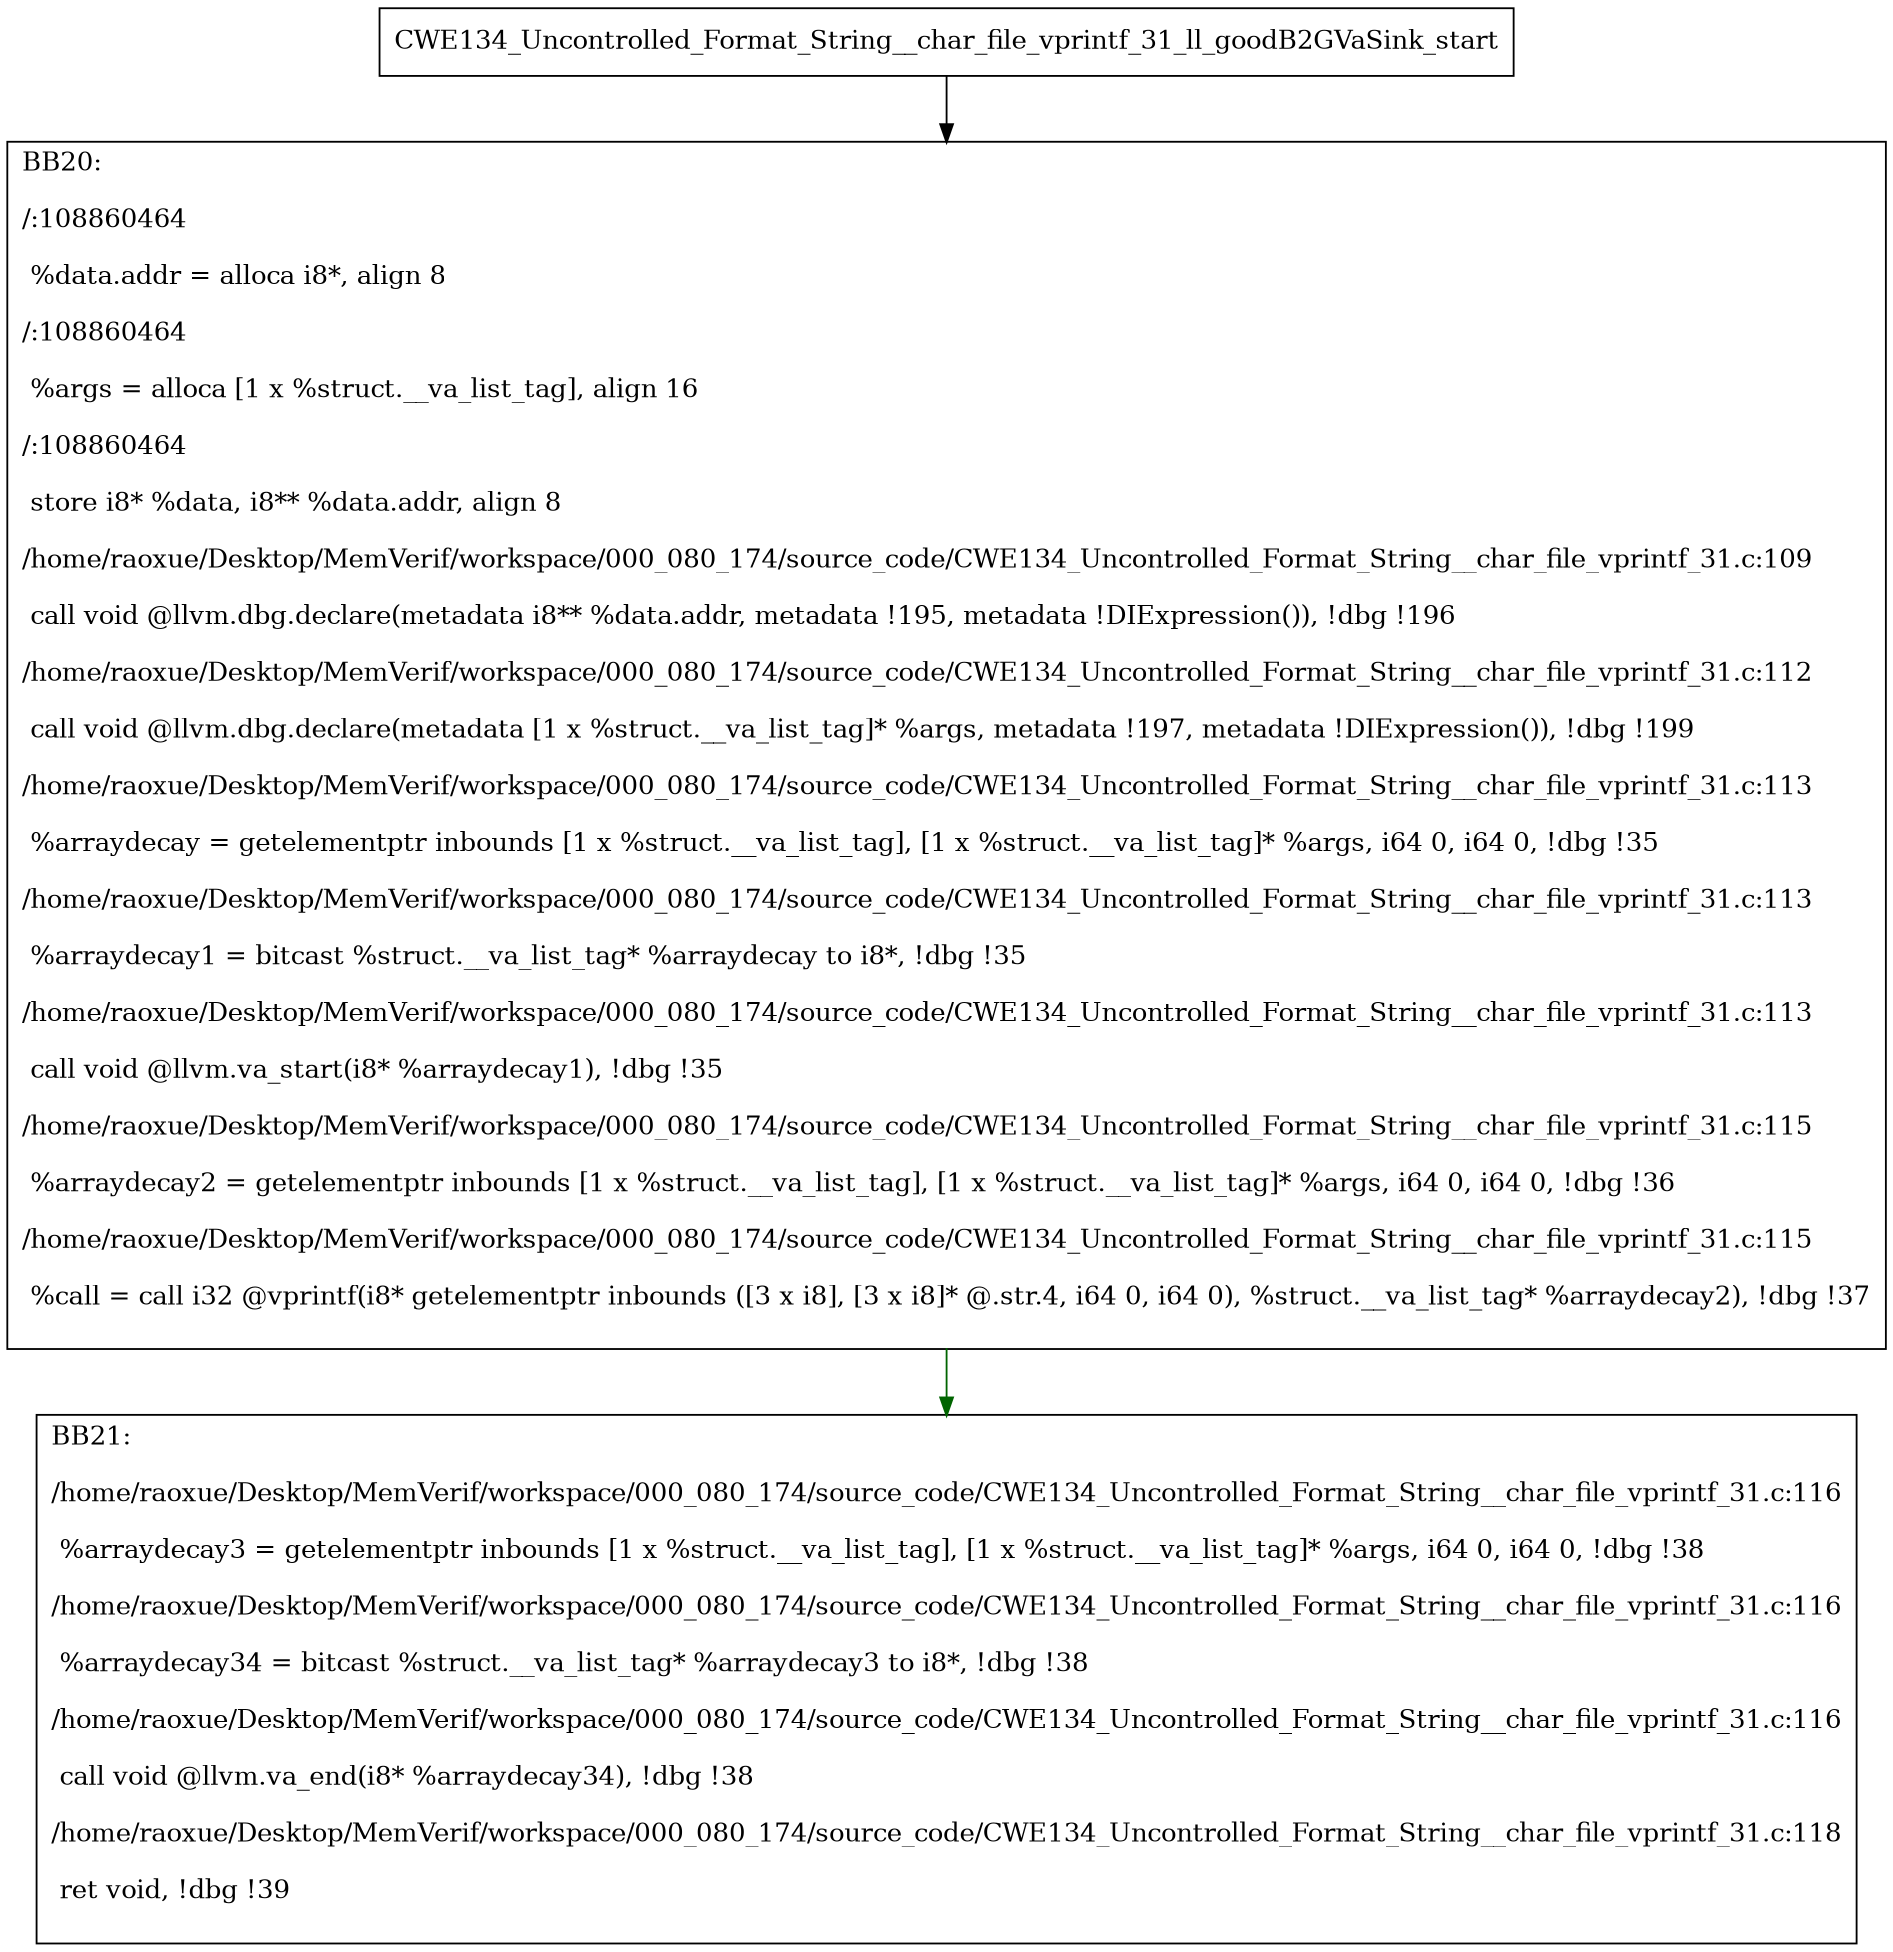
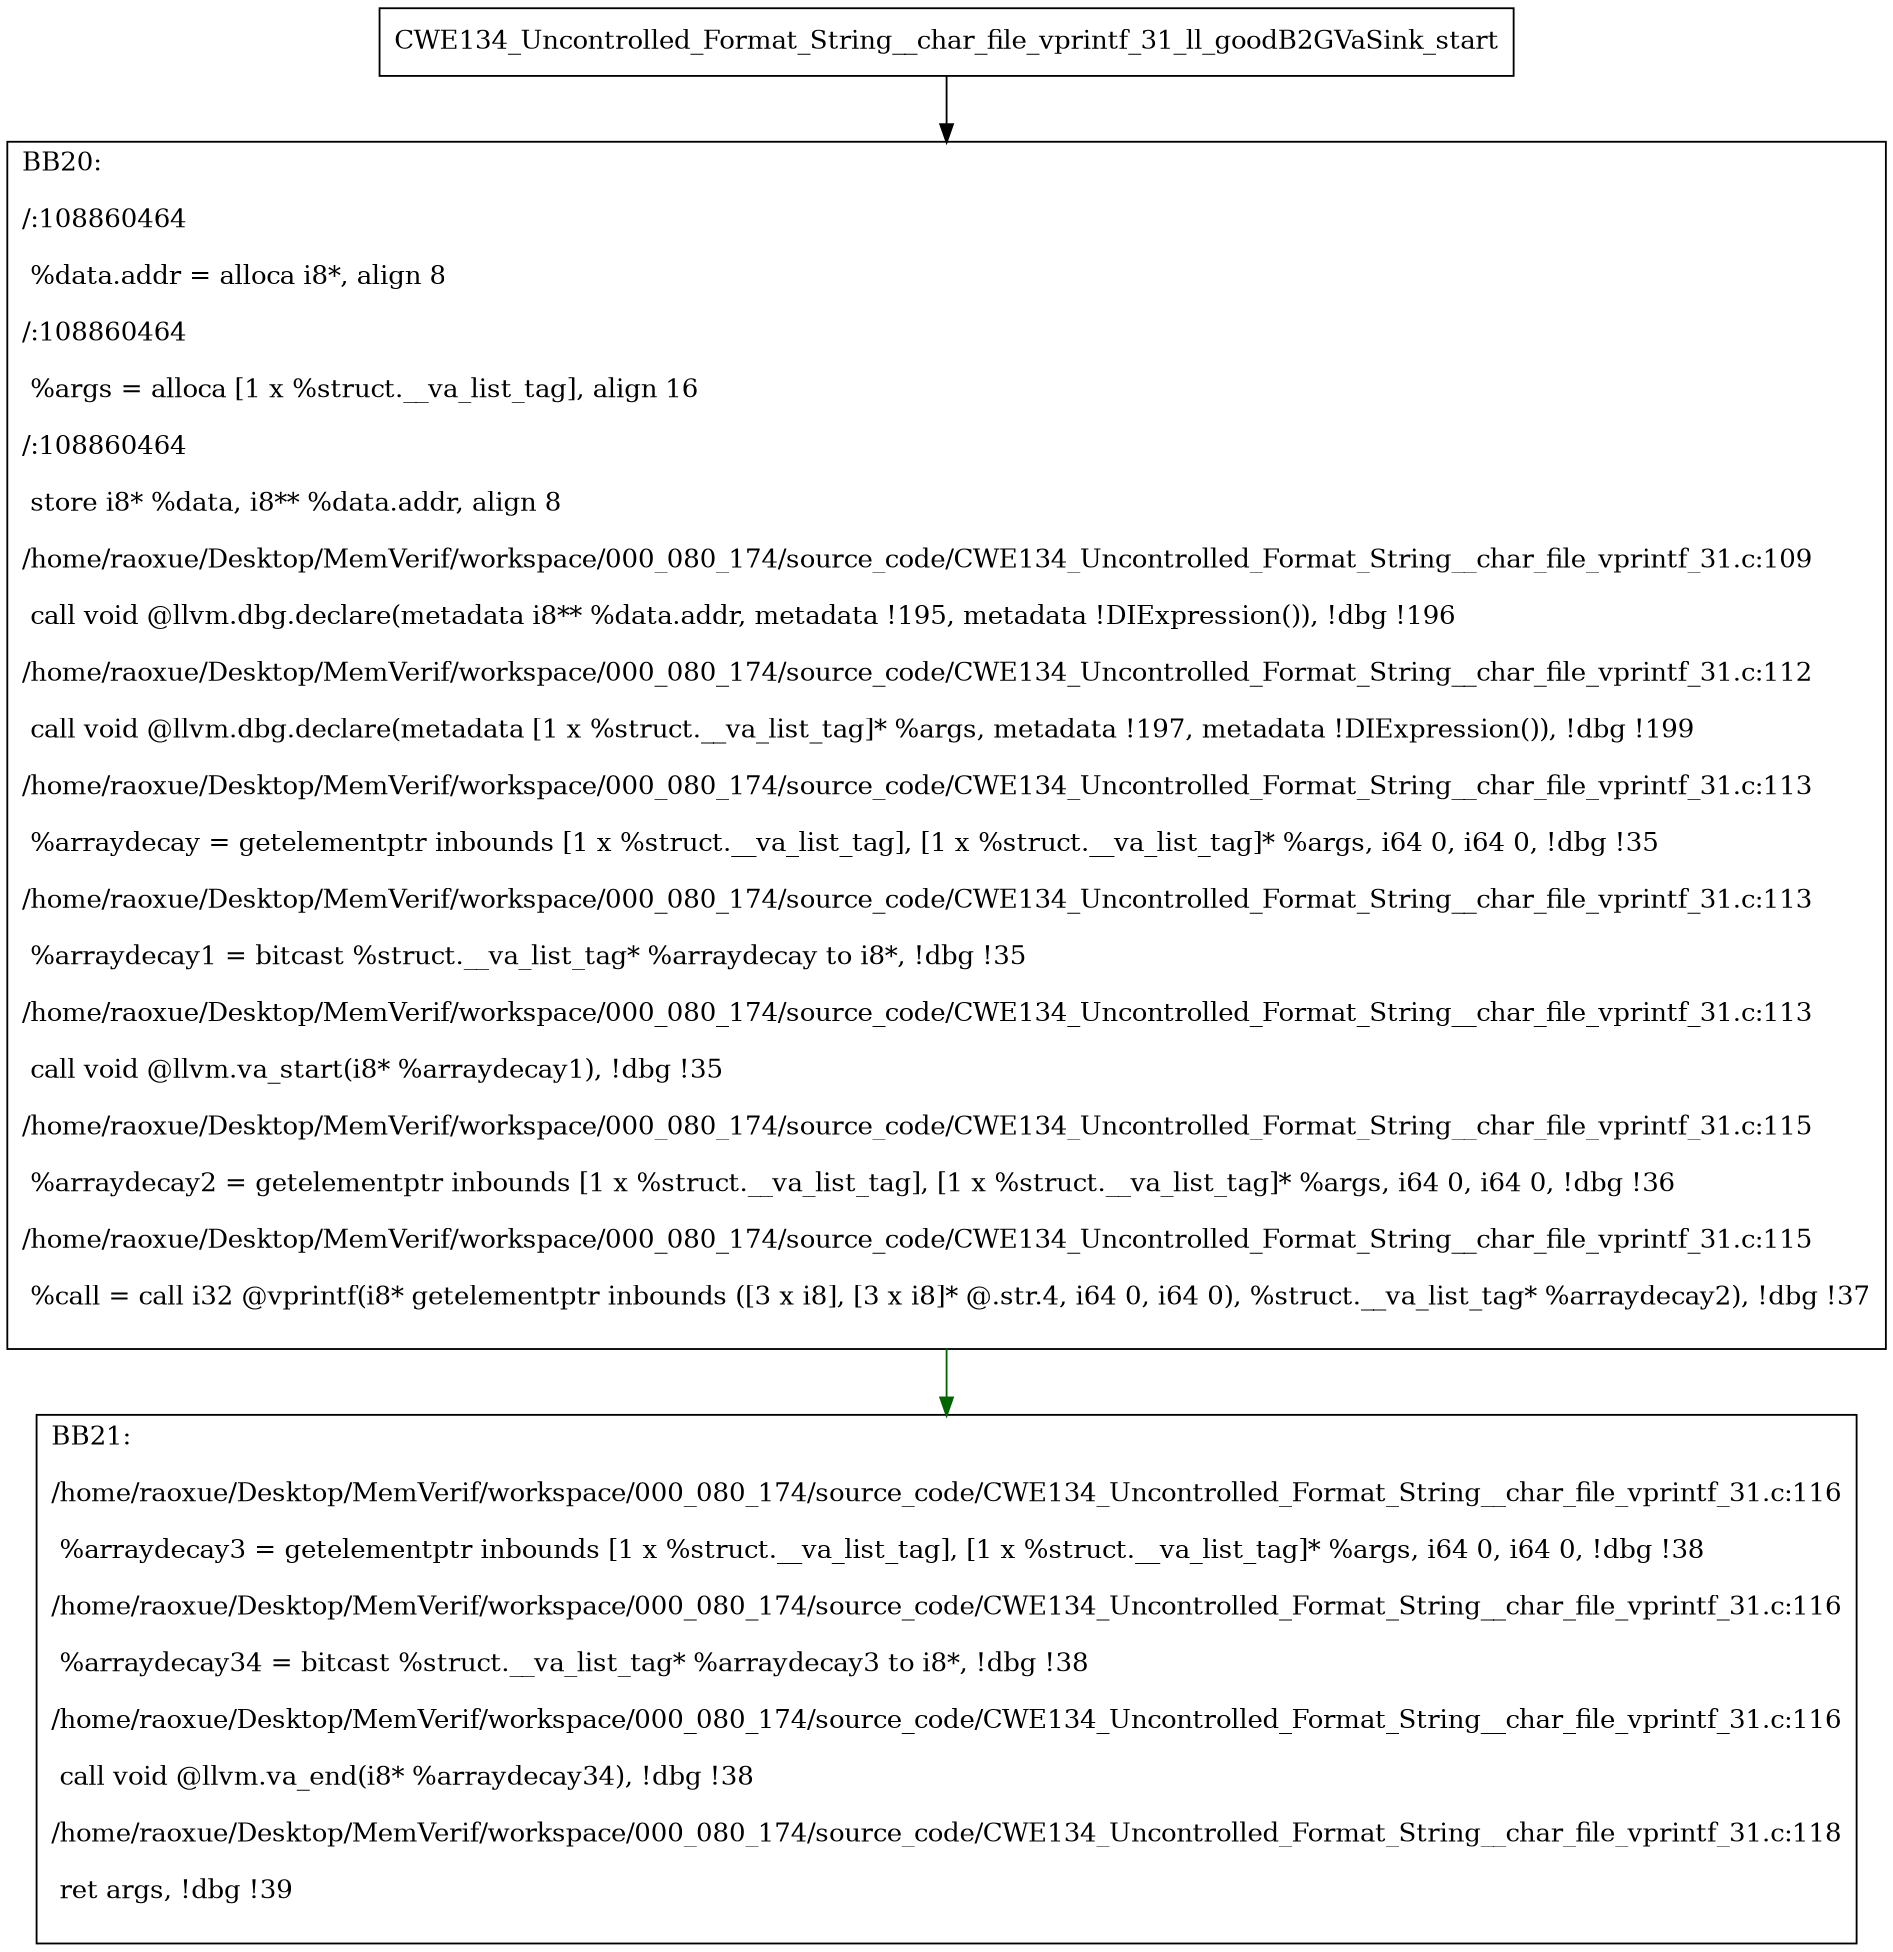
(171, 1890) -> (173, 1890)
